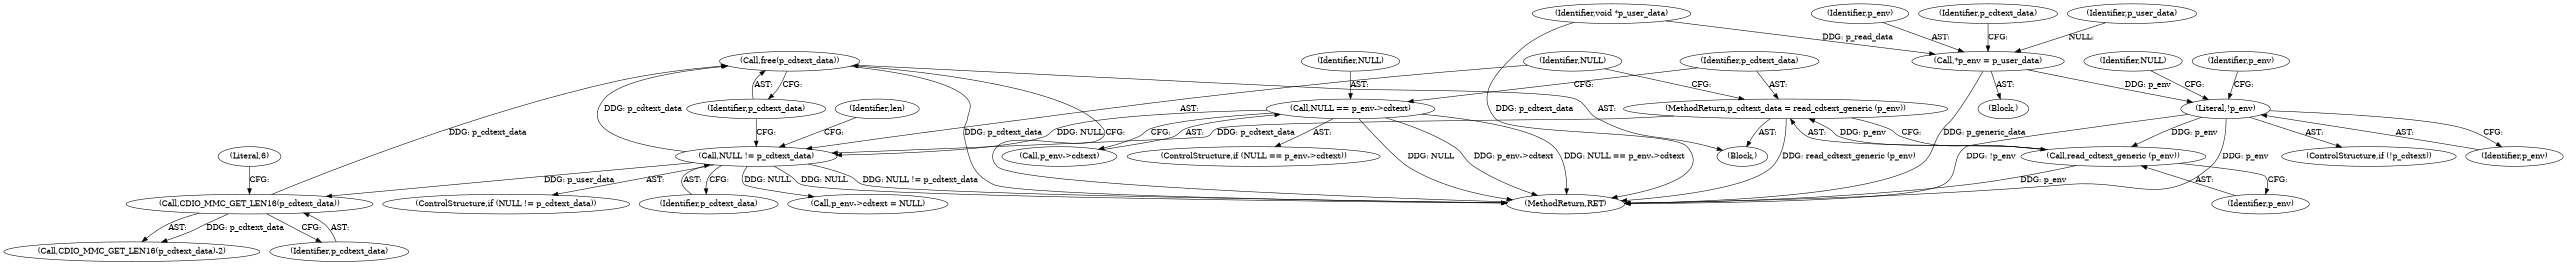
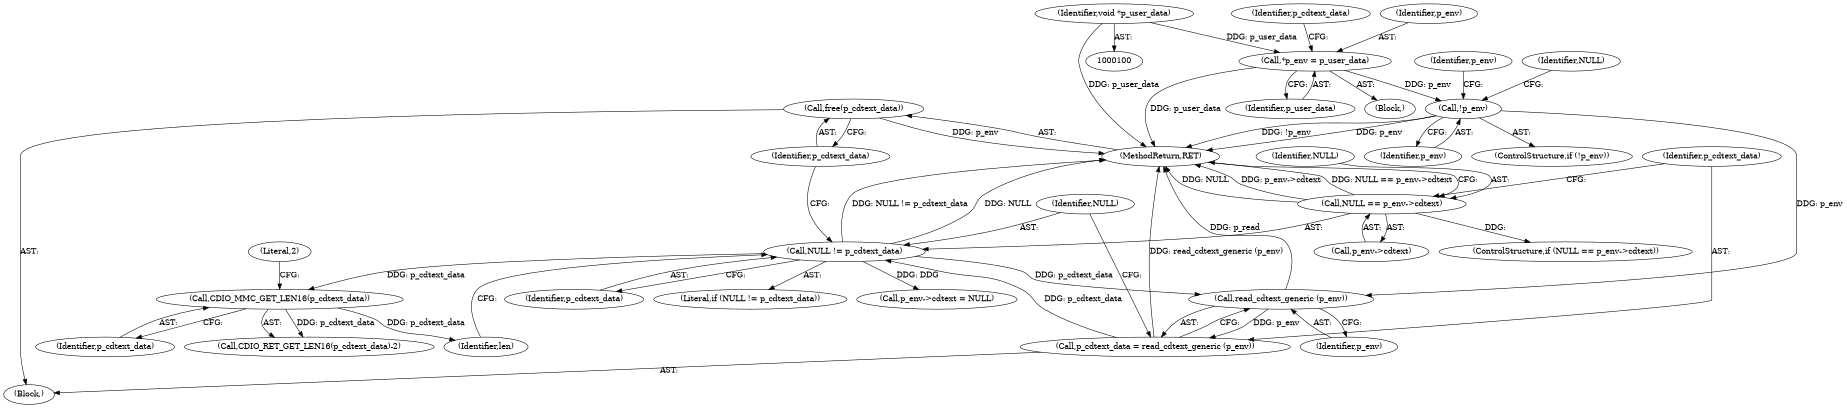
(1858, 37) -> (1262, 37)
(2083, 37) -> (1323, 85)
none -> (1114, 61)
none -> (1288, 81)
(606, 97) -> (1053, 283)
(1534, 109) -> (1124, 85)
(1786, 109) -> (1155, 347)
(2226, 109) -> (1463, 109)
(492, 115) -> (392, 329)
(1003, 133) -> (975, 133)
(1080, 133) -> (1315, 228)
(1117, 133) -> (1049, 133)
(1162, 133) -> (1397, 228)
(1324, 133) -> (1496, 228)
(1985, 133) -> (1186, 109)
(250, 157) -> (280, 252)
(2369, 157) -> (1552, 157)
none -> (1345, 168)
(579, 180) -> (426, 276)
(767, 180) -> (917, 276)
(2044, 180) -> (1235, 228)
(506, 204) -> (750, 299)
(132, 252) -> (309, 347)
